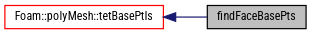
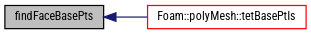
(191, 17) -> (132, 17)
